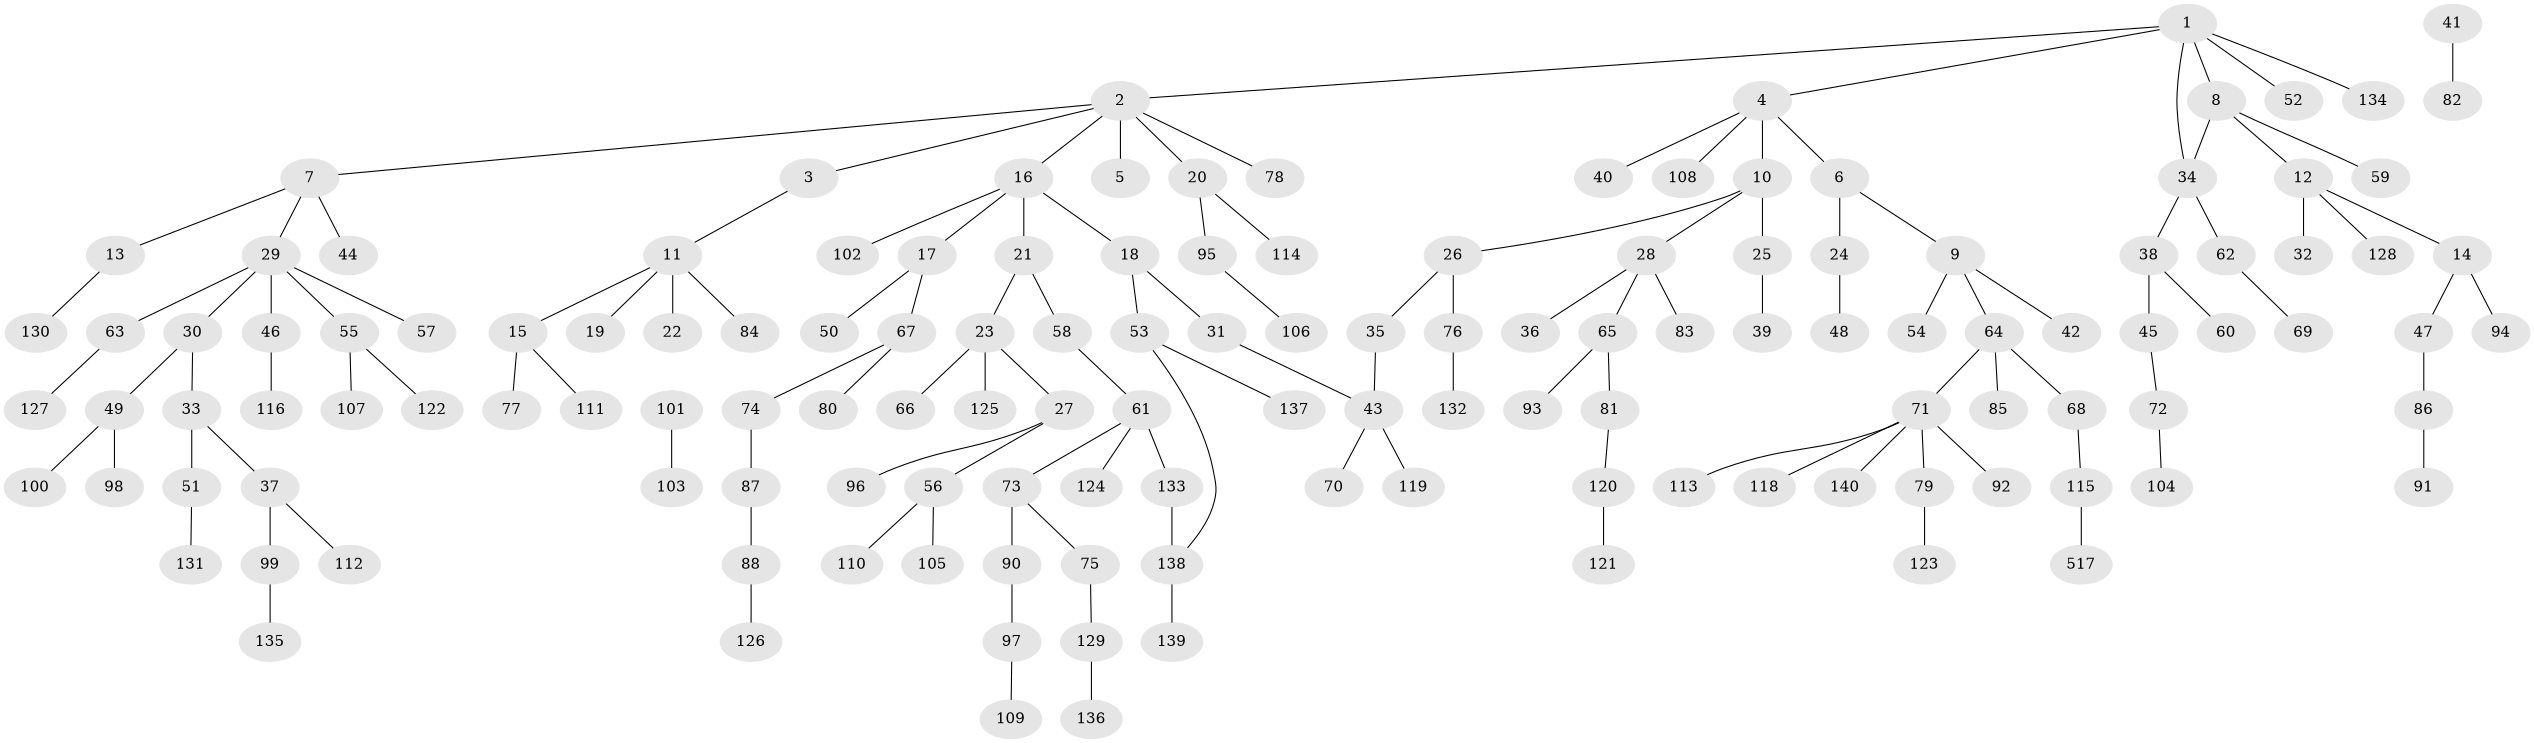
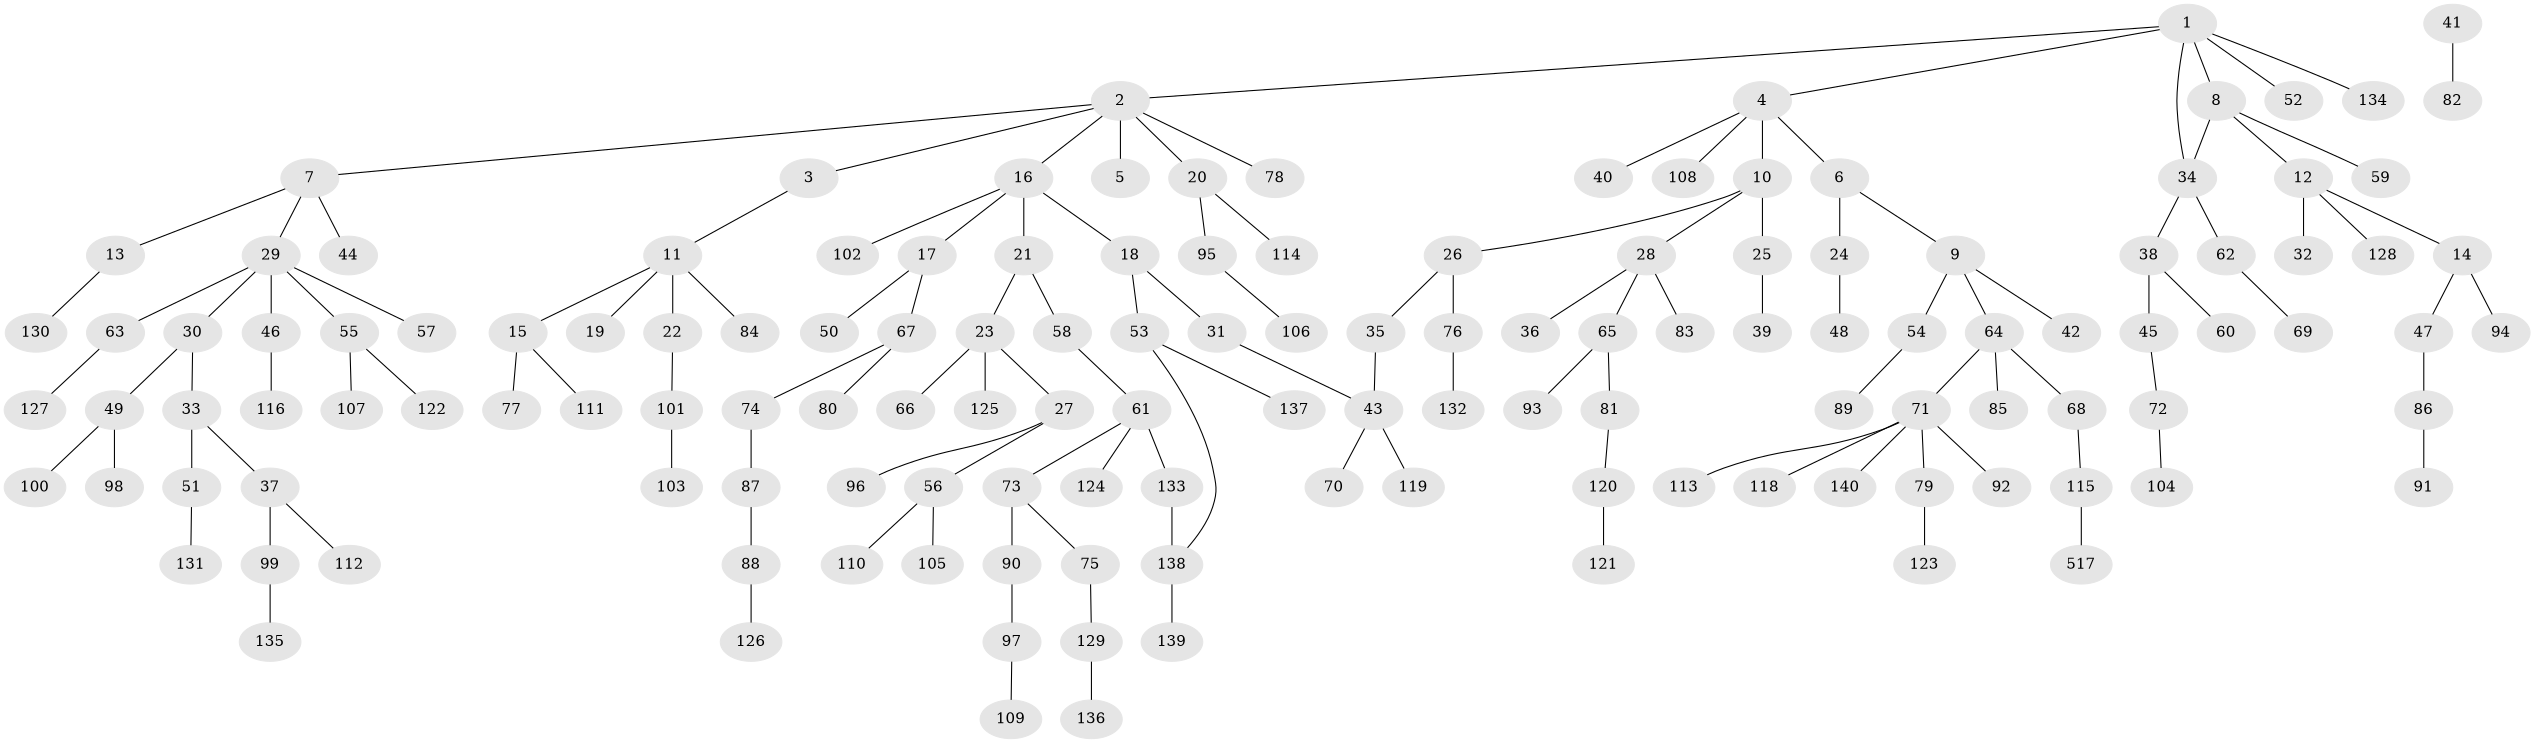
none -> (672, 372)
none -> (1844, 410)
